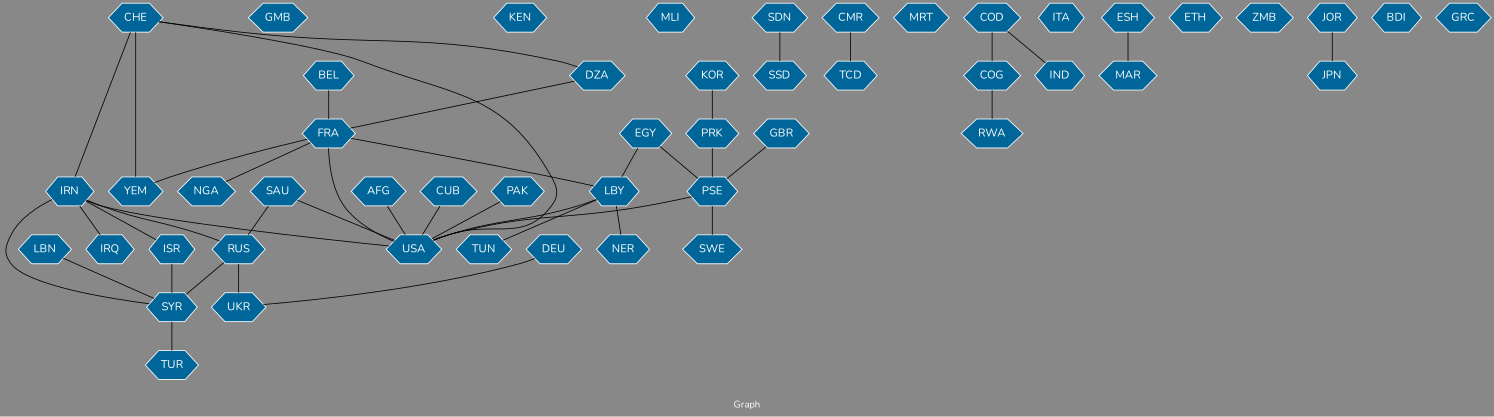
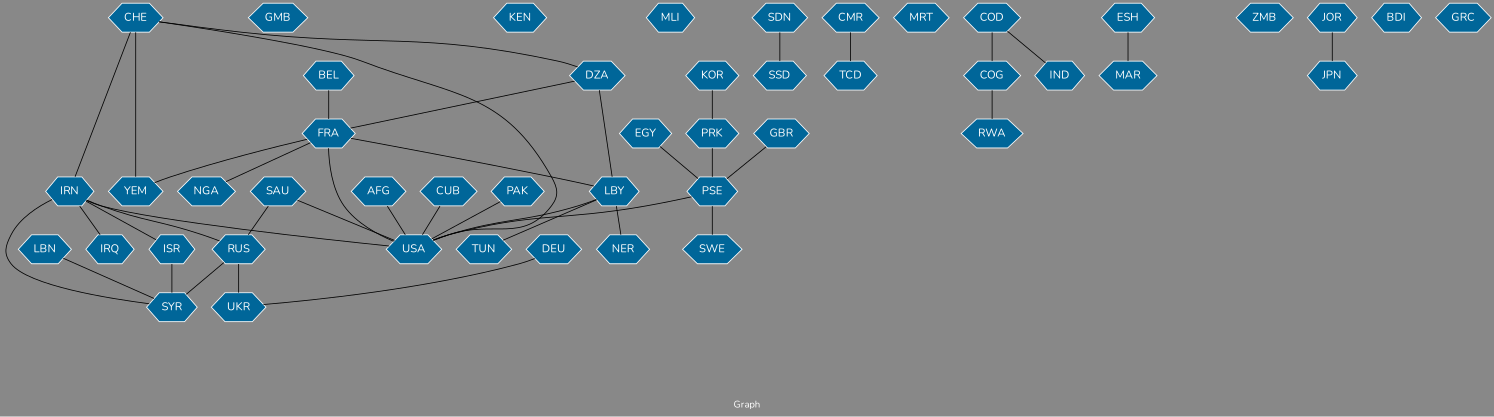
(1061, 18) -> none
(1196, 18) -> none
(630, 163) -> (606, 133)
(172, 365) -> none
